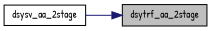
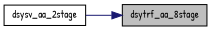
(165, 15) -> (165, 15)
